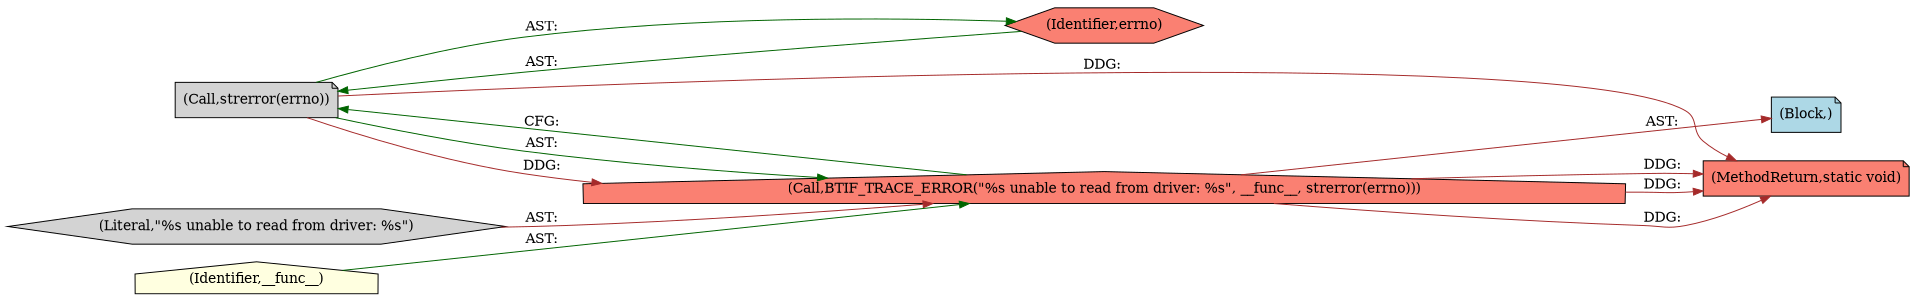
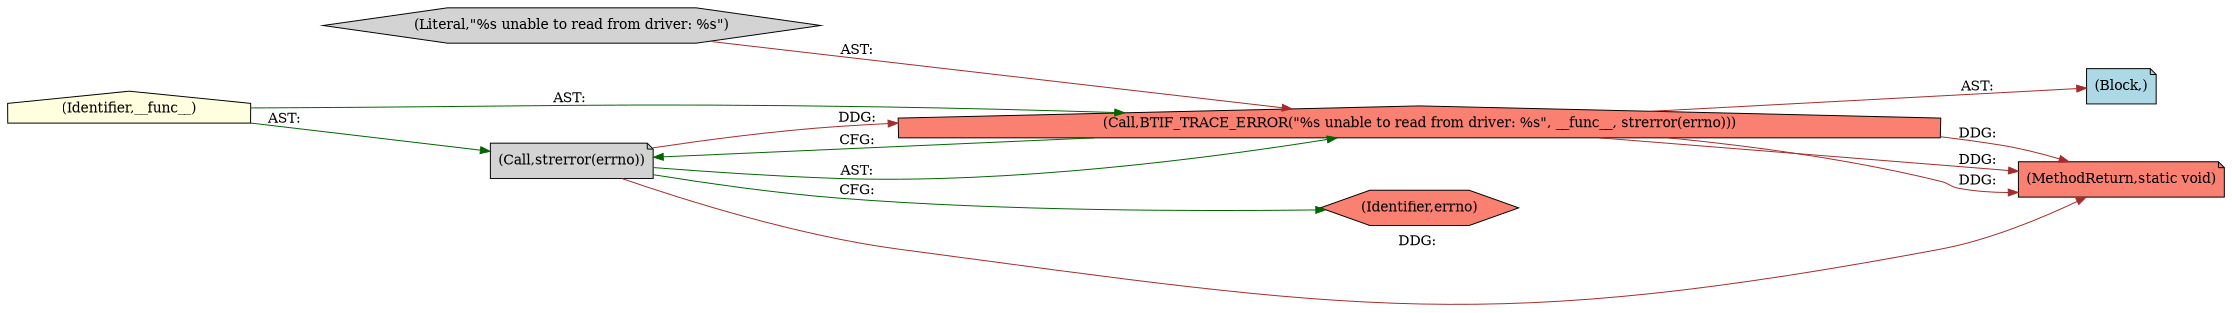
(544, 27) -> (859, 191)
(684, 58) -> (365, 137)
